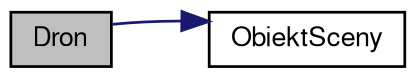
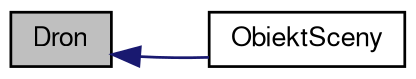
(147, 22) -> (174, 58)
